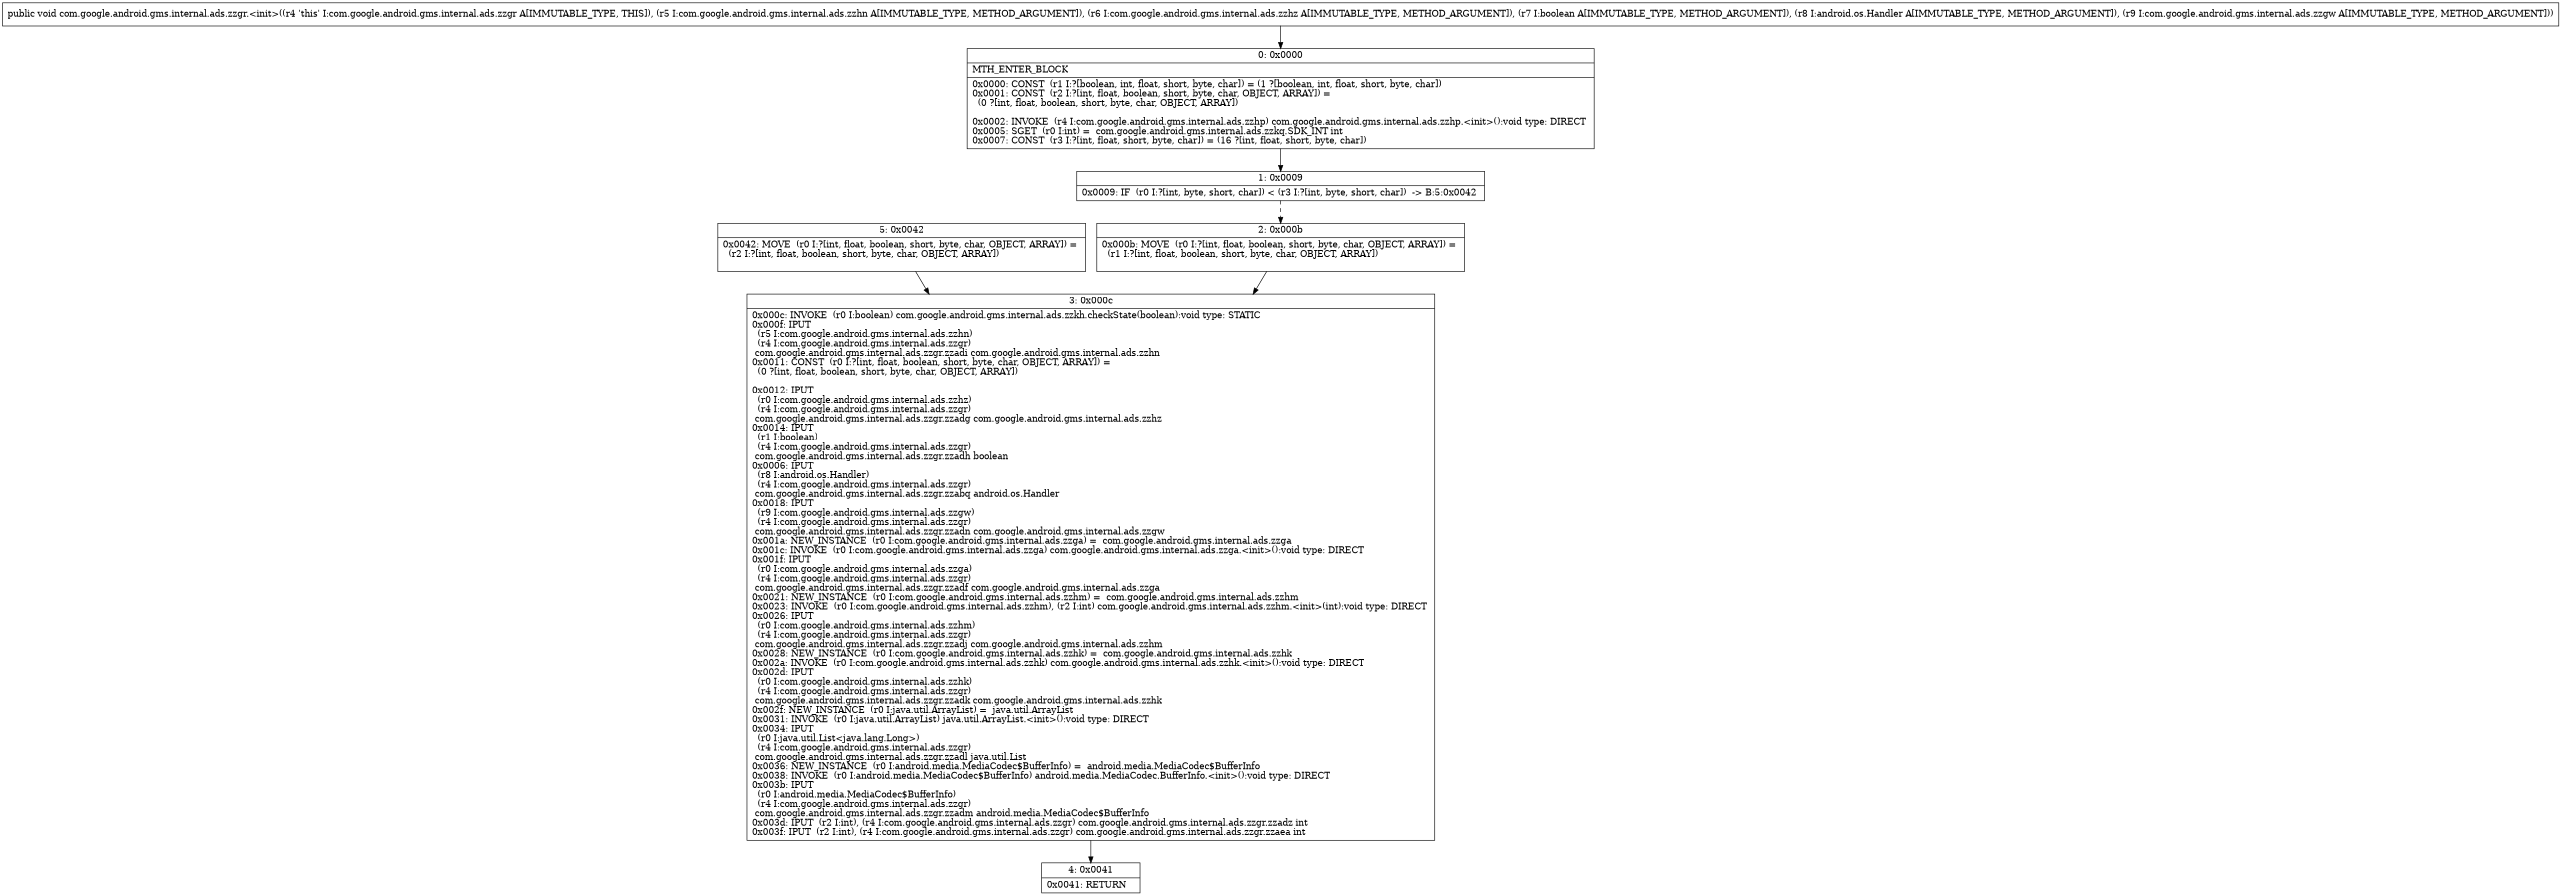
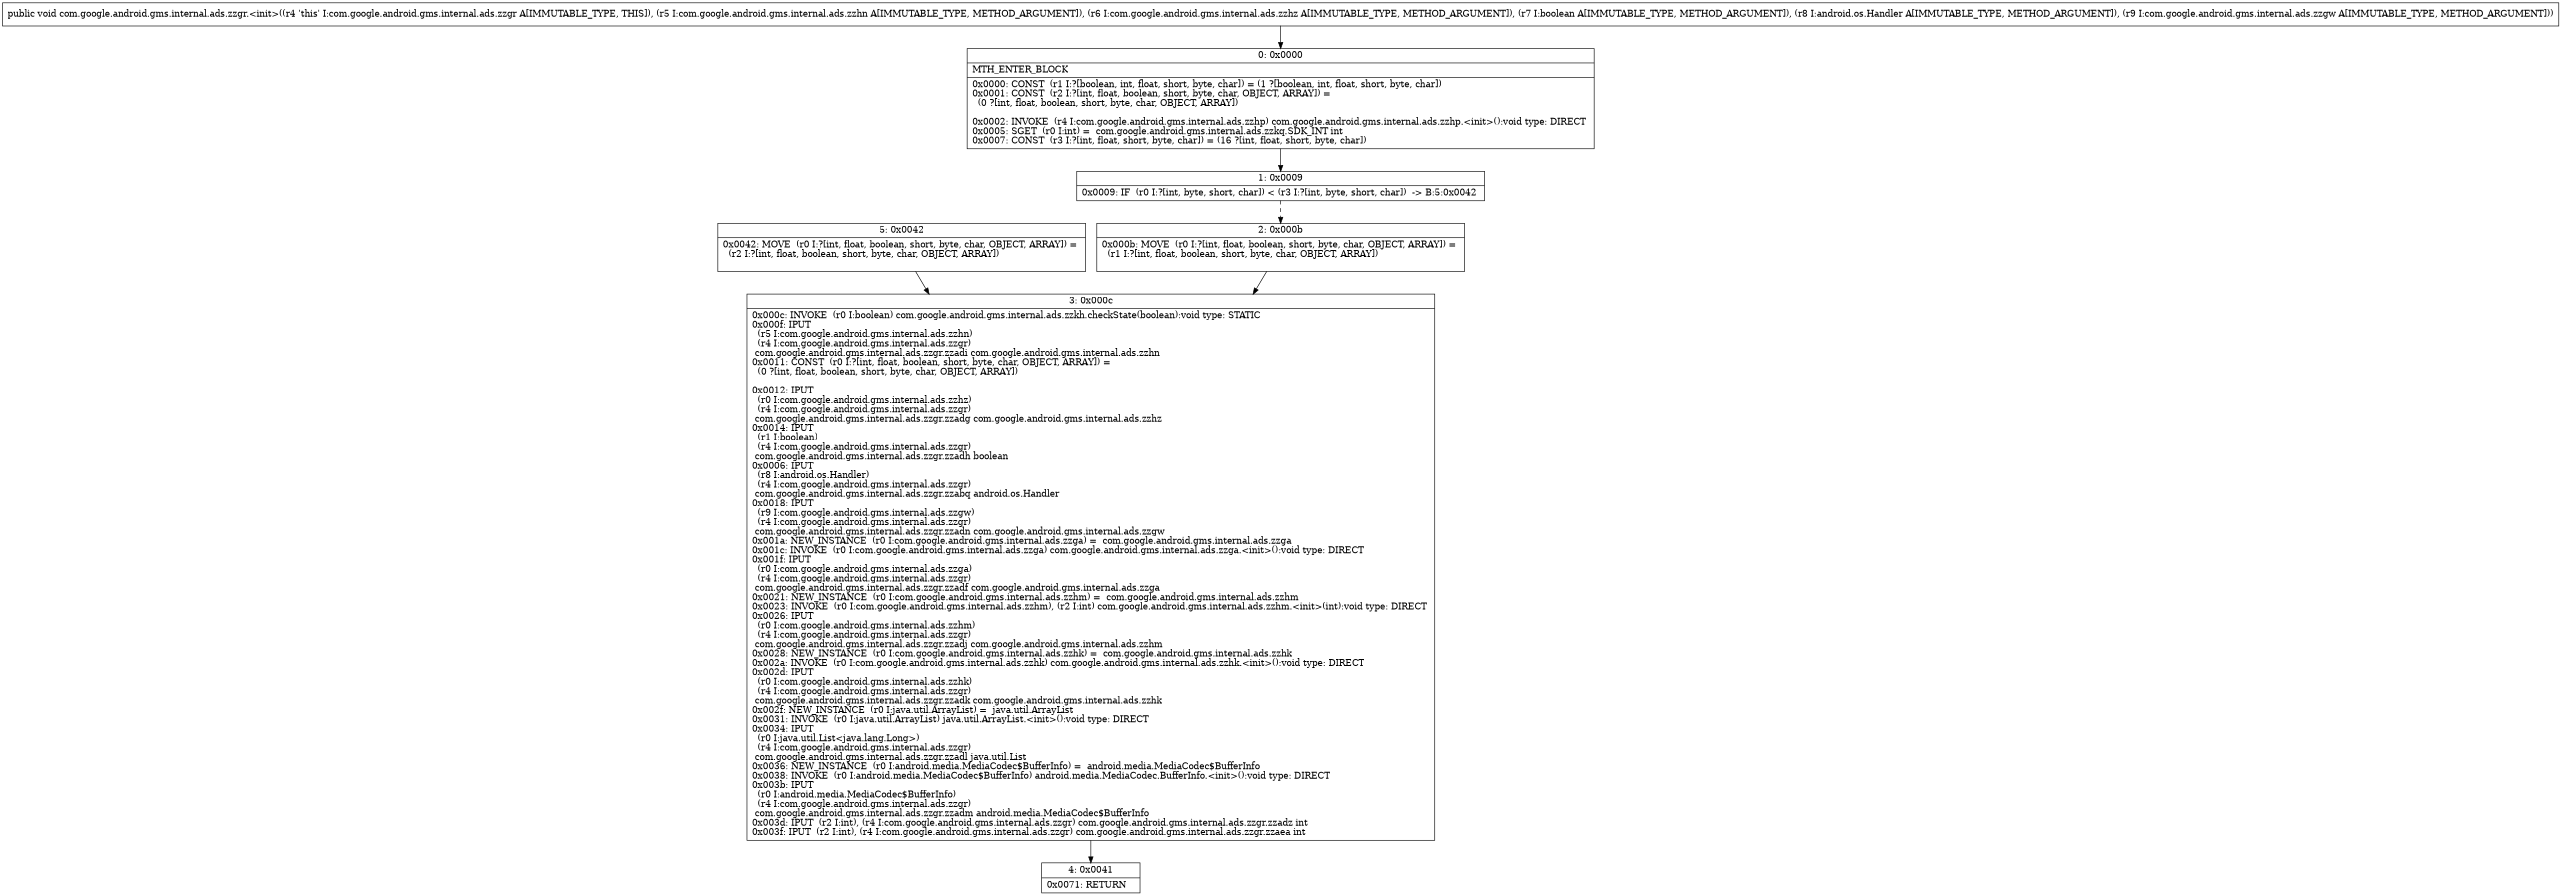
(1091, 885) -> (1091, 885)
